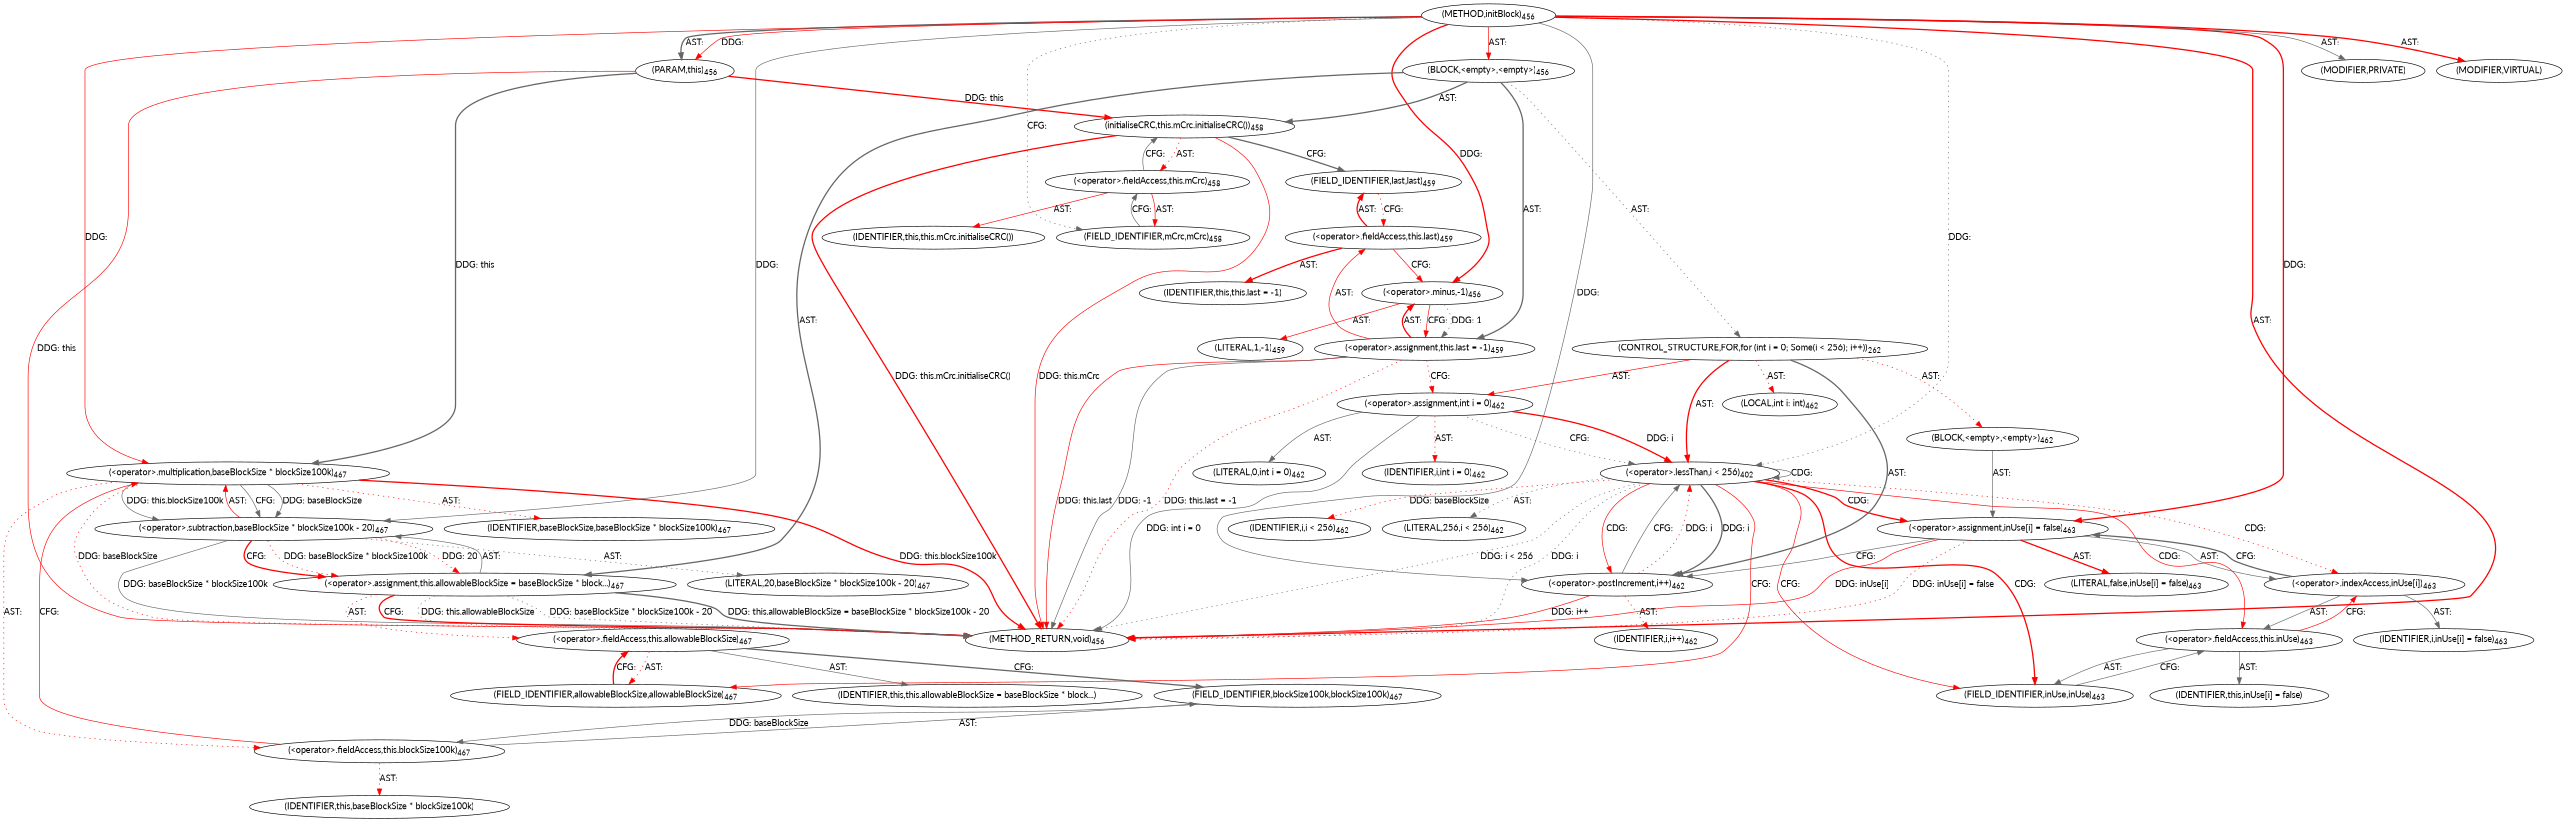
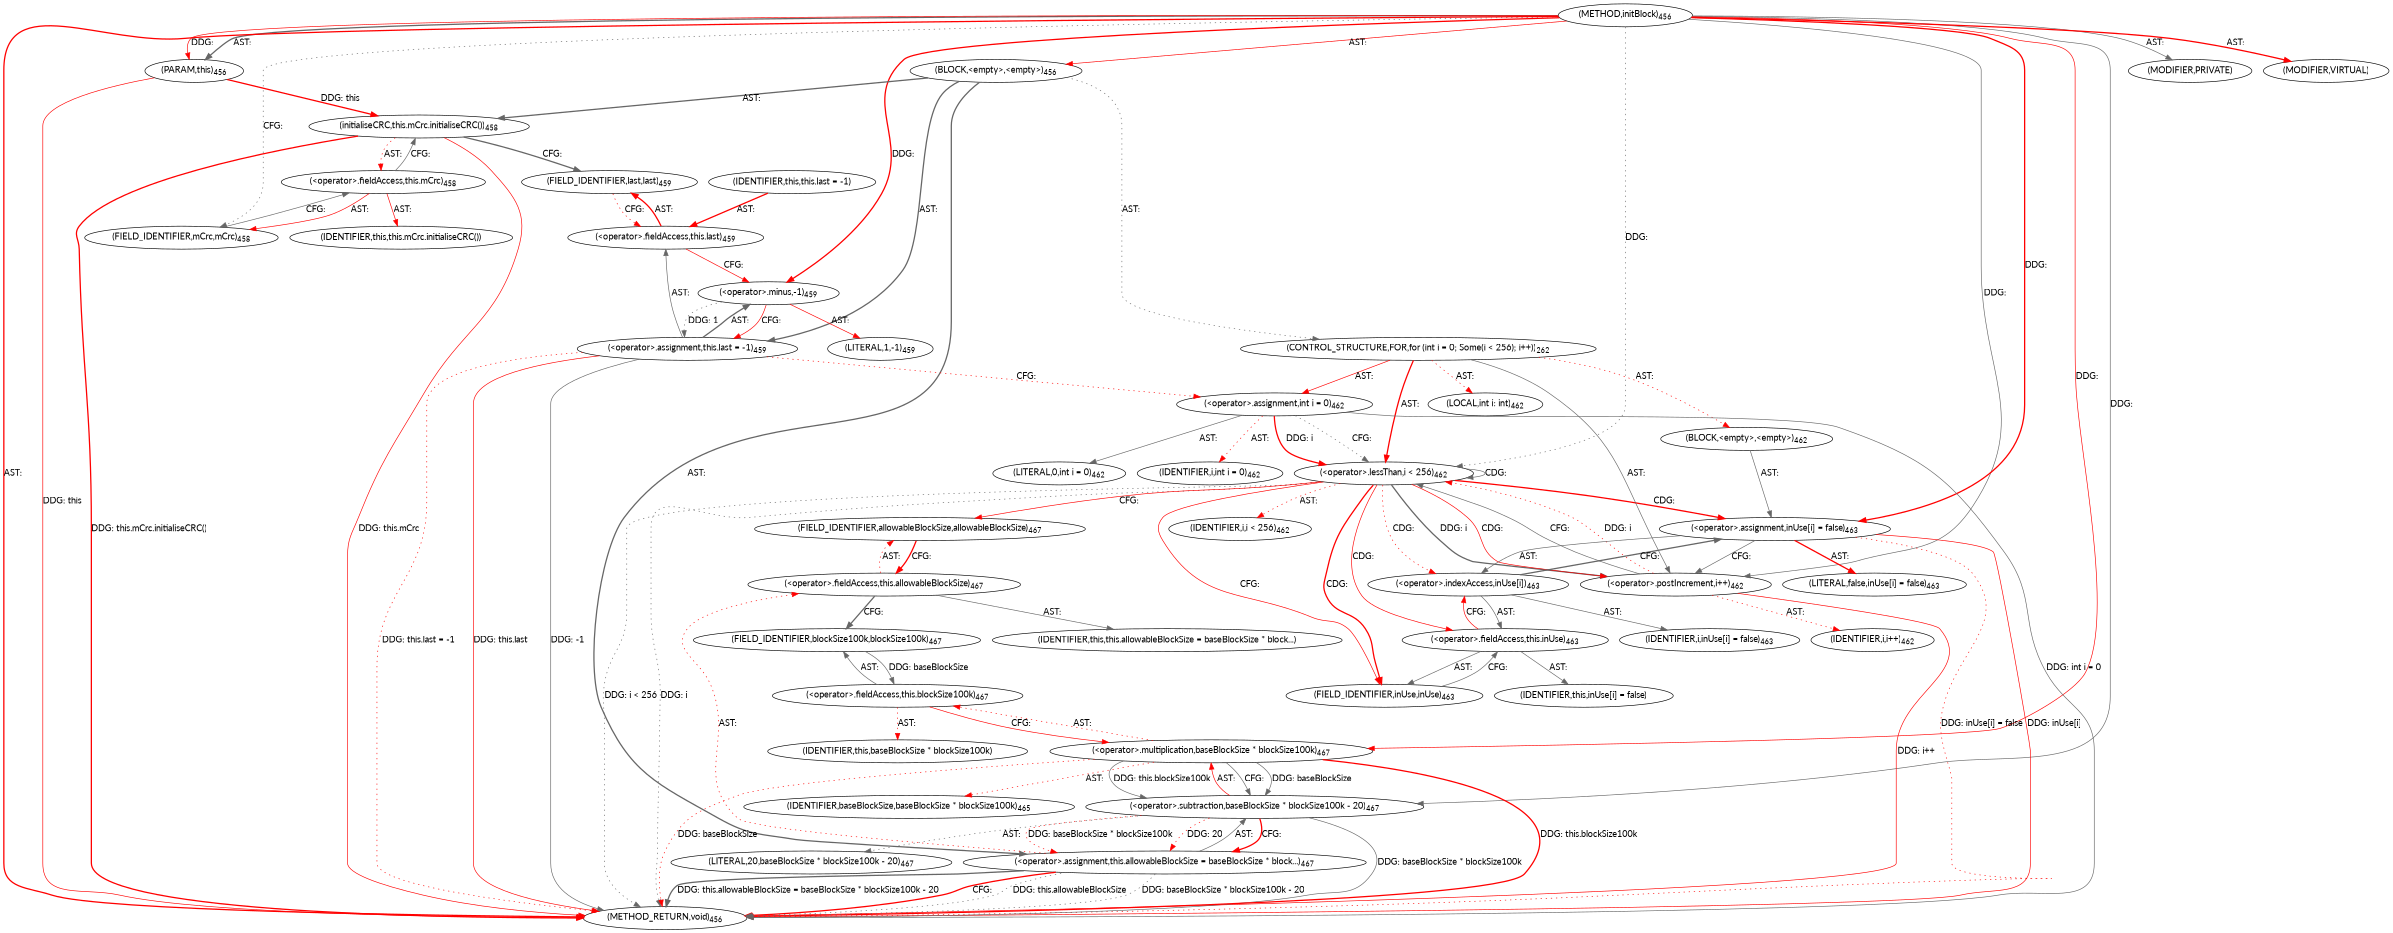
(456, 245) -> none
(1296, 262) -> (732, 209)
(1475, 292) -> (811, 292)
(1329, 302) -> (670, 297)
(1403, 323) -> (723, 322)
(1747, 472) -> (1441, 472)
(1449, 501) -> (1310, 501)
(1875, 505) -> (1592, 430)
(725, 528) -> (1024, 806)
(1454, 529) -> none
